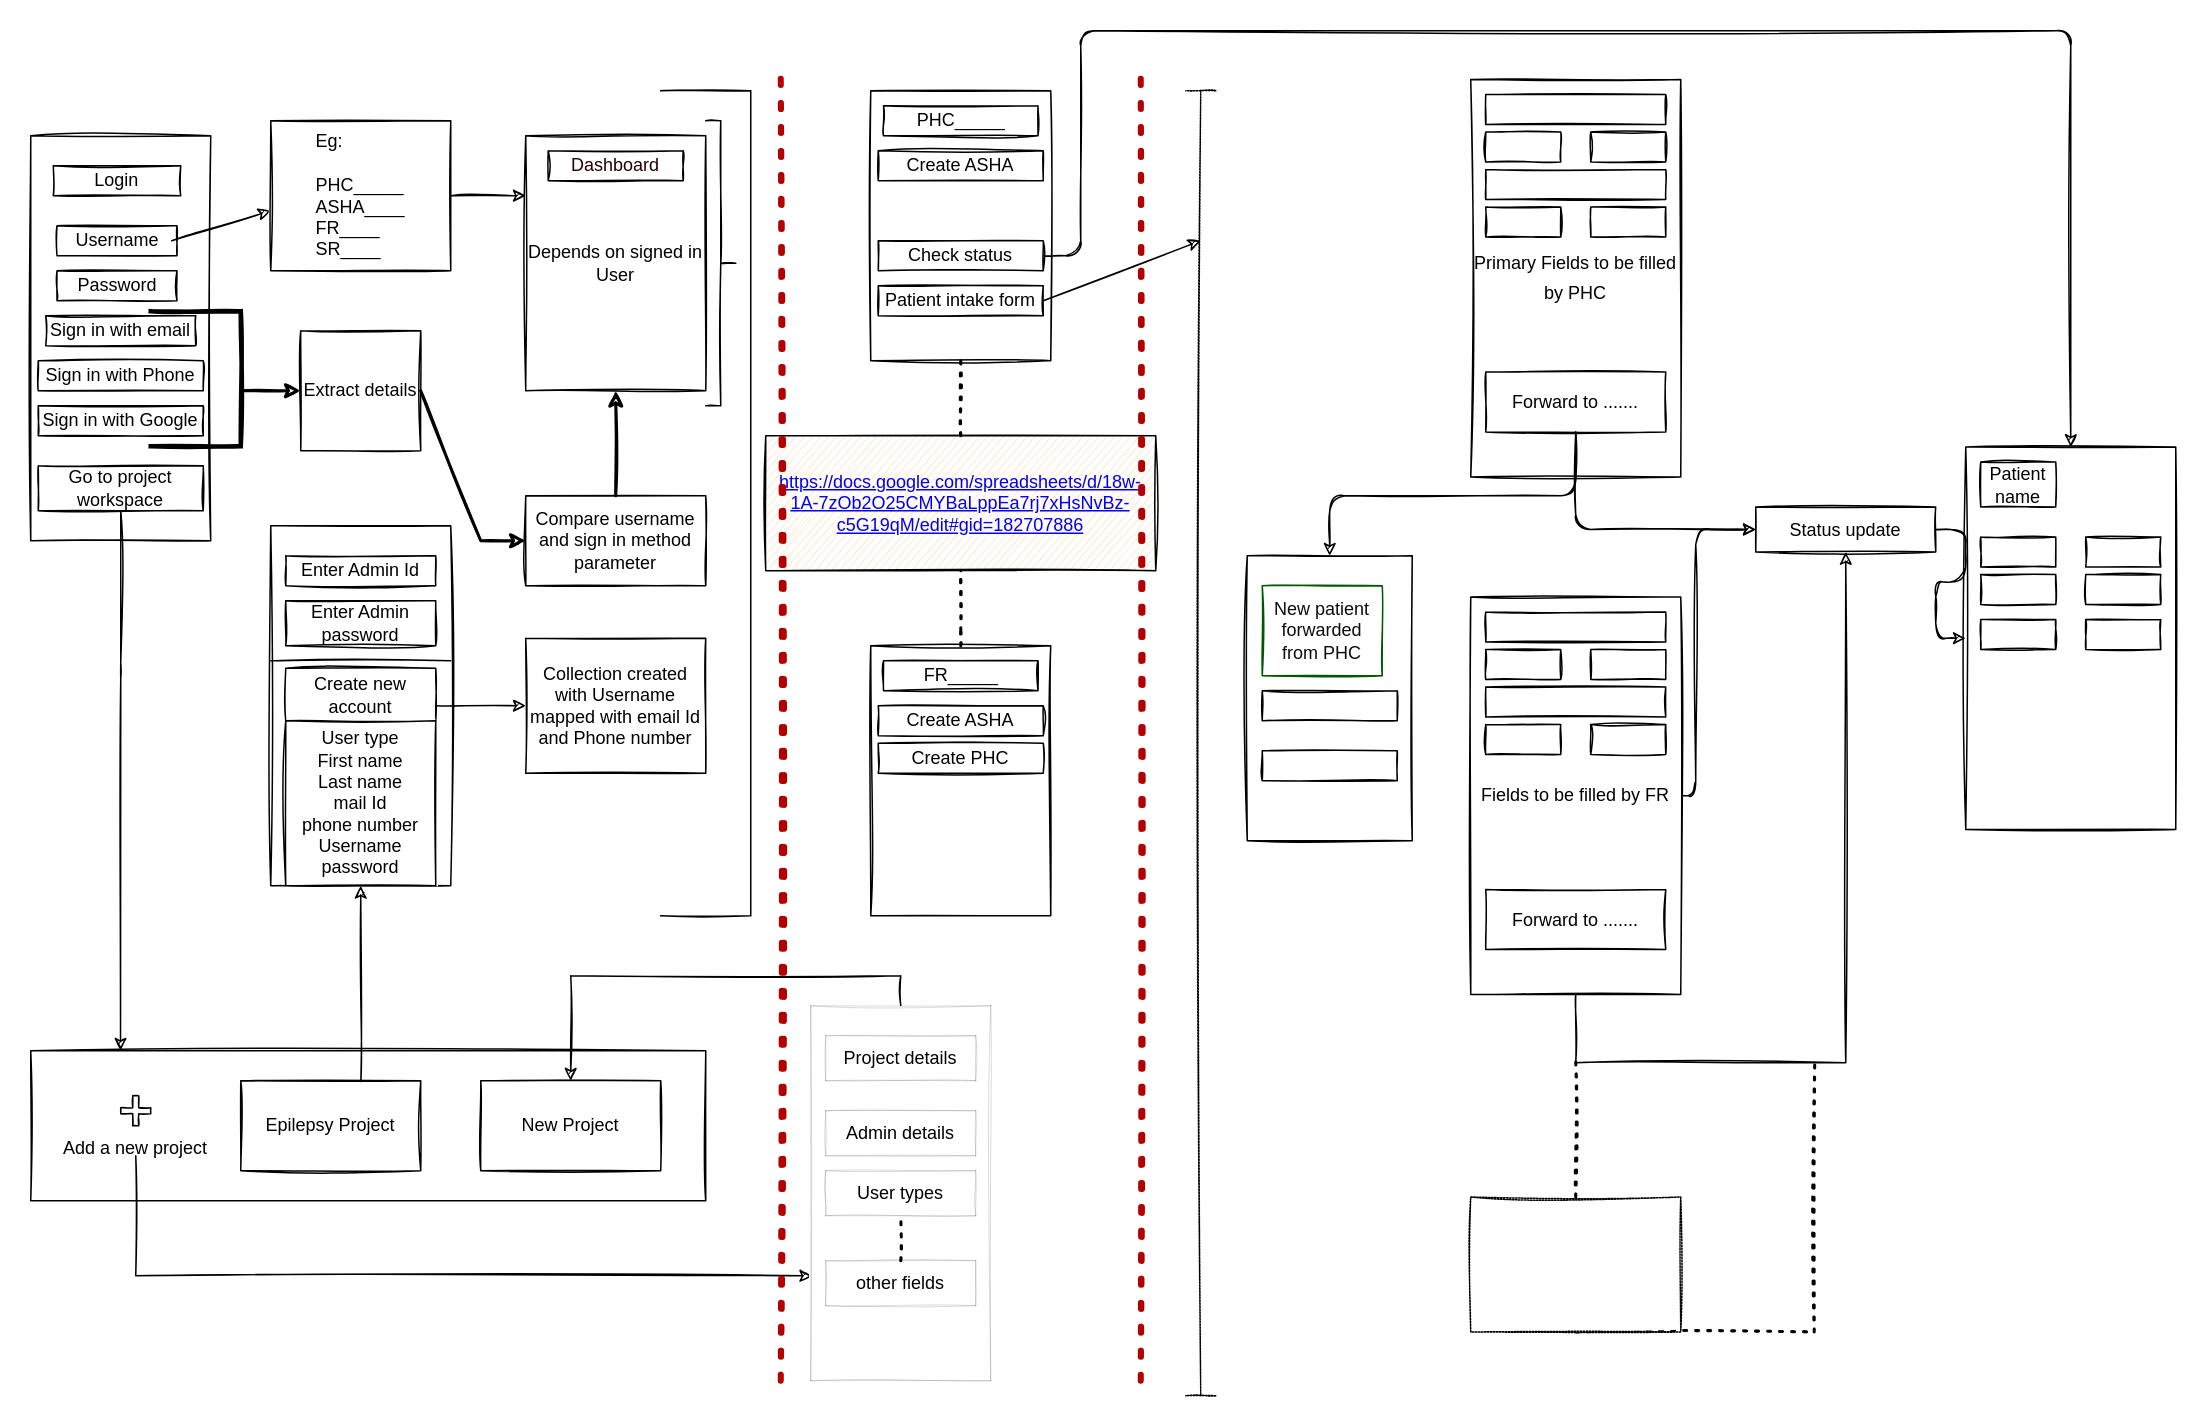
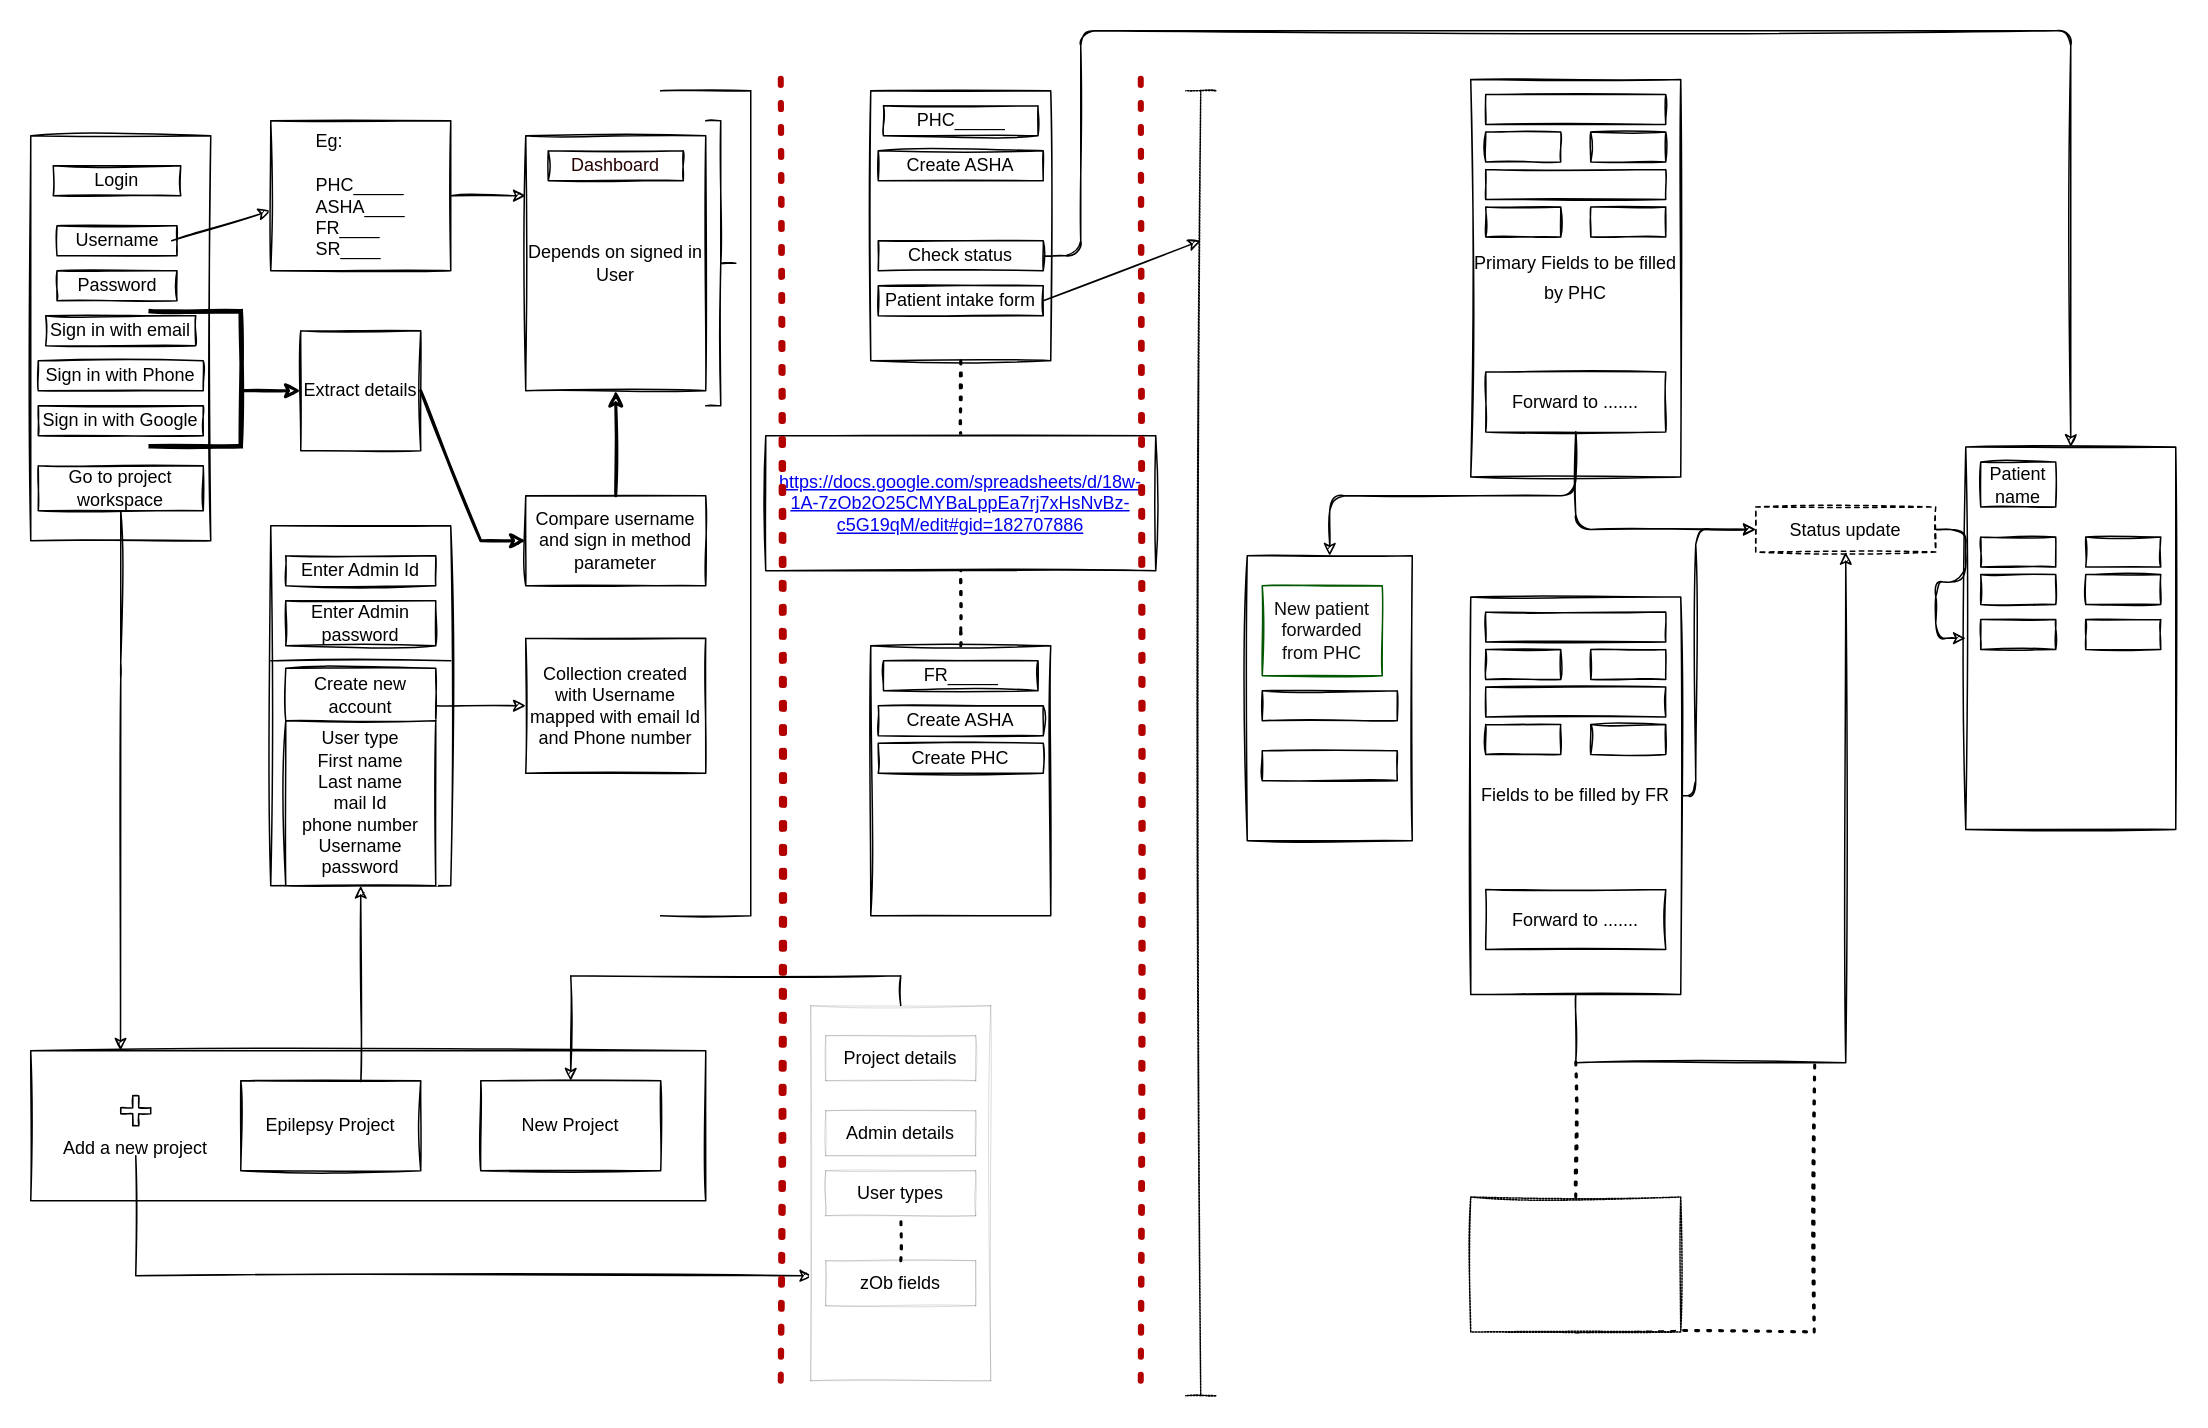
(961, 503) -> (961, 503)
(1846, 530) -> (1846, 530)
(901, 1283) -> (901, 1283)
